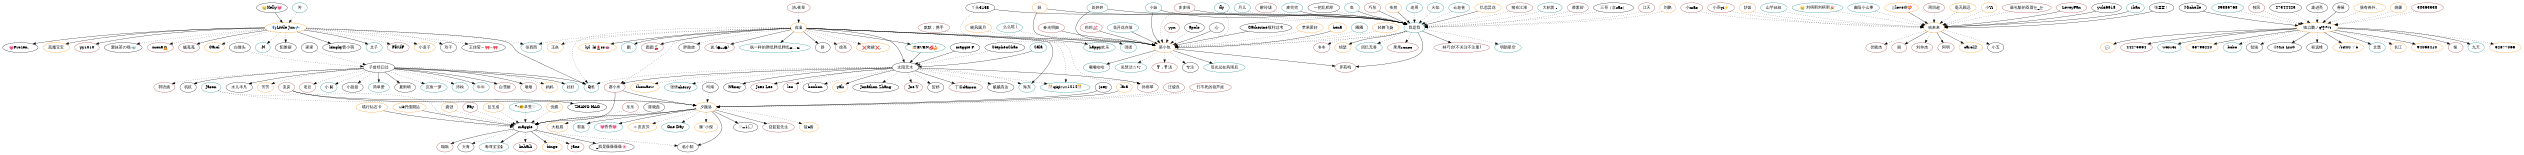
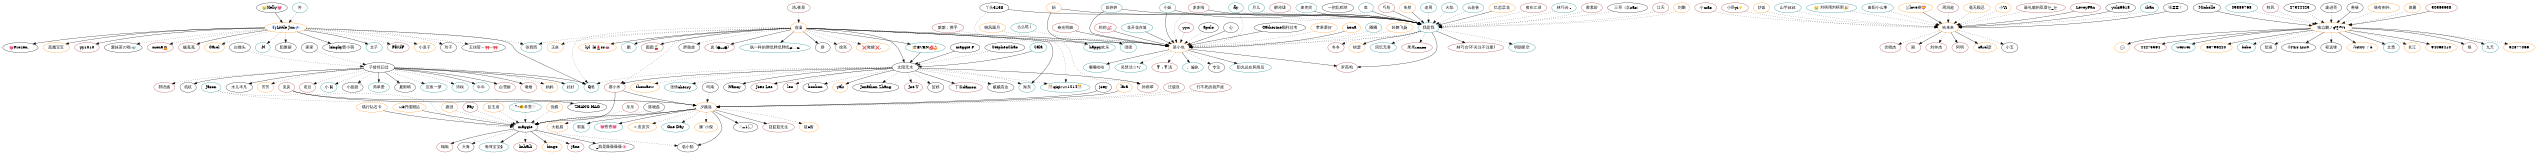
(1550, 8) -> (1564, 8)
(2377, 19) -> (2391, 19)
(2038, 22) -> (2052, 22)
none -> (1193, 67)
